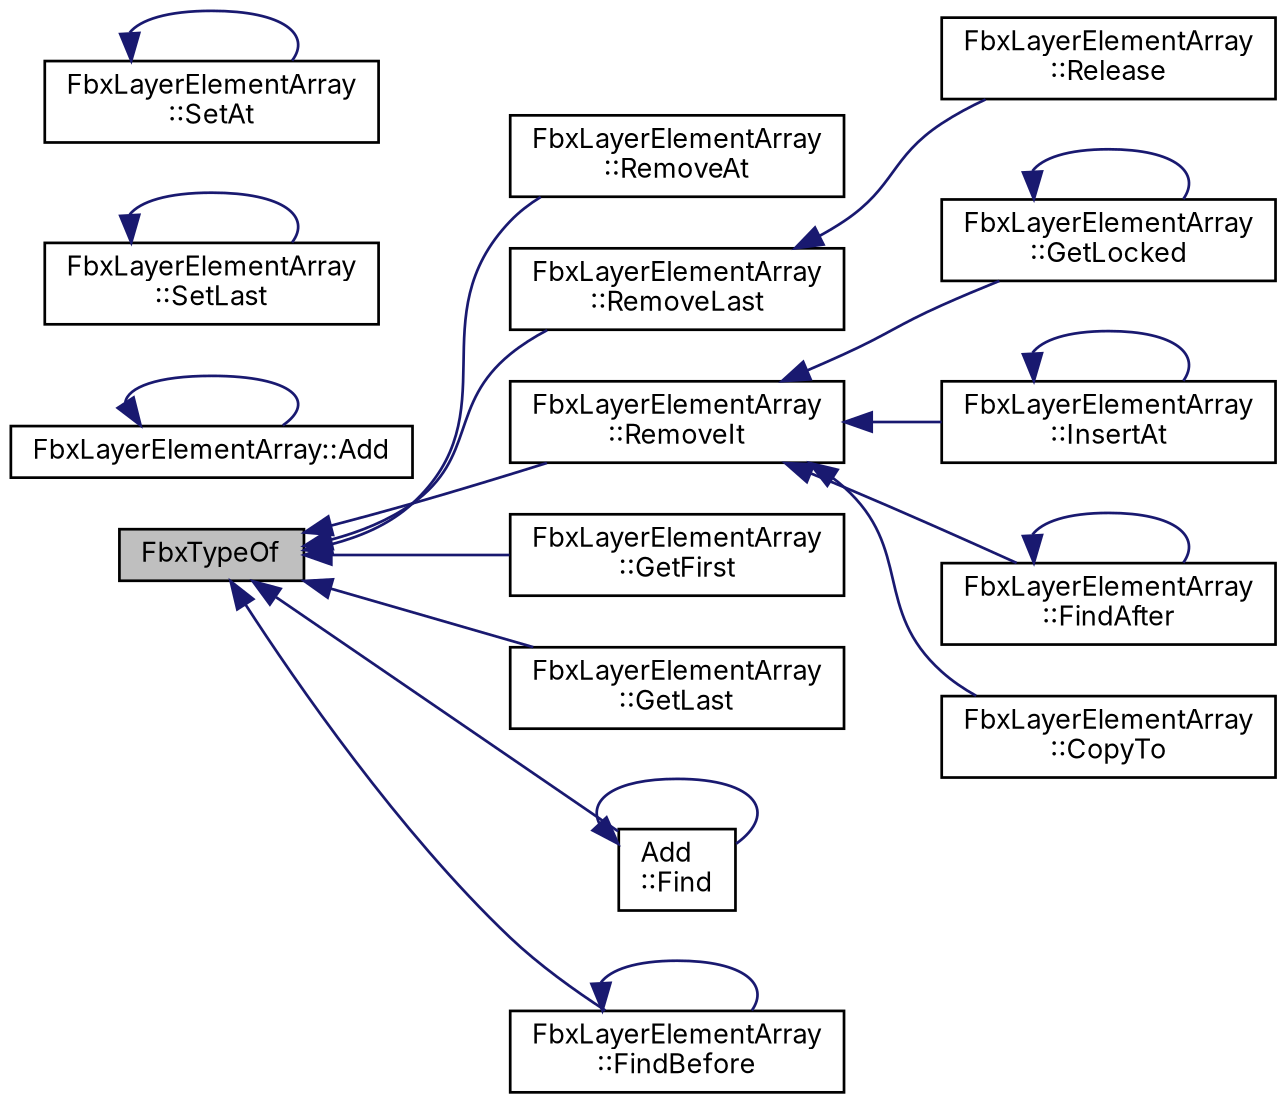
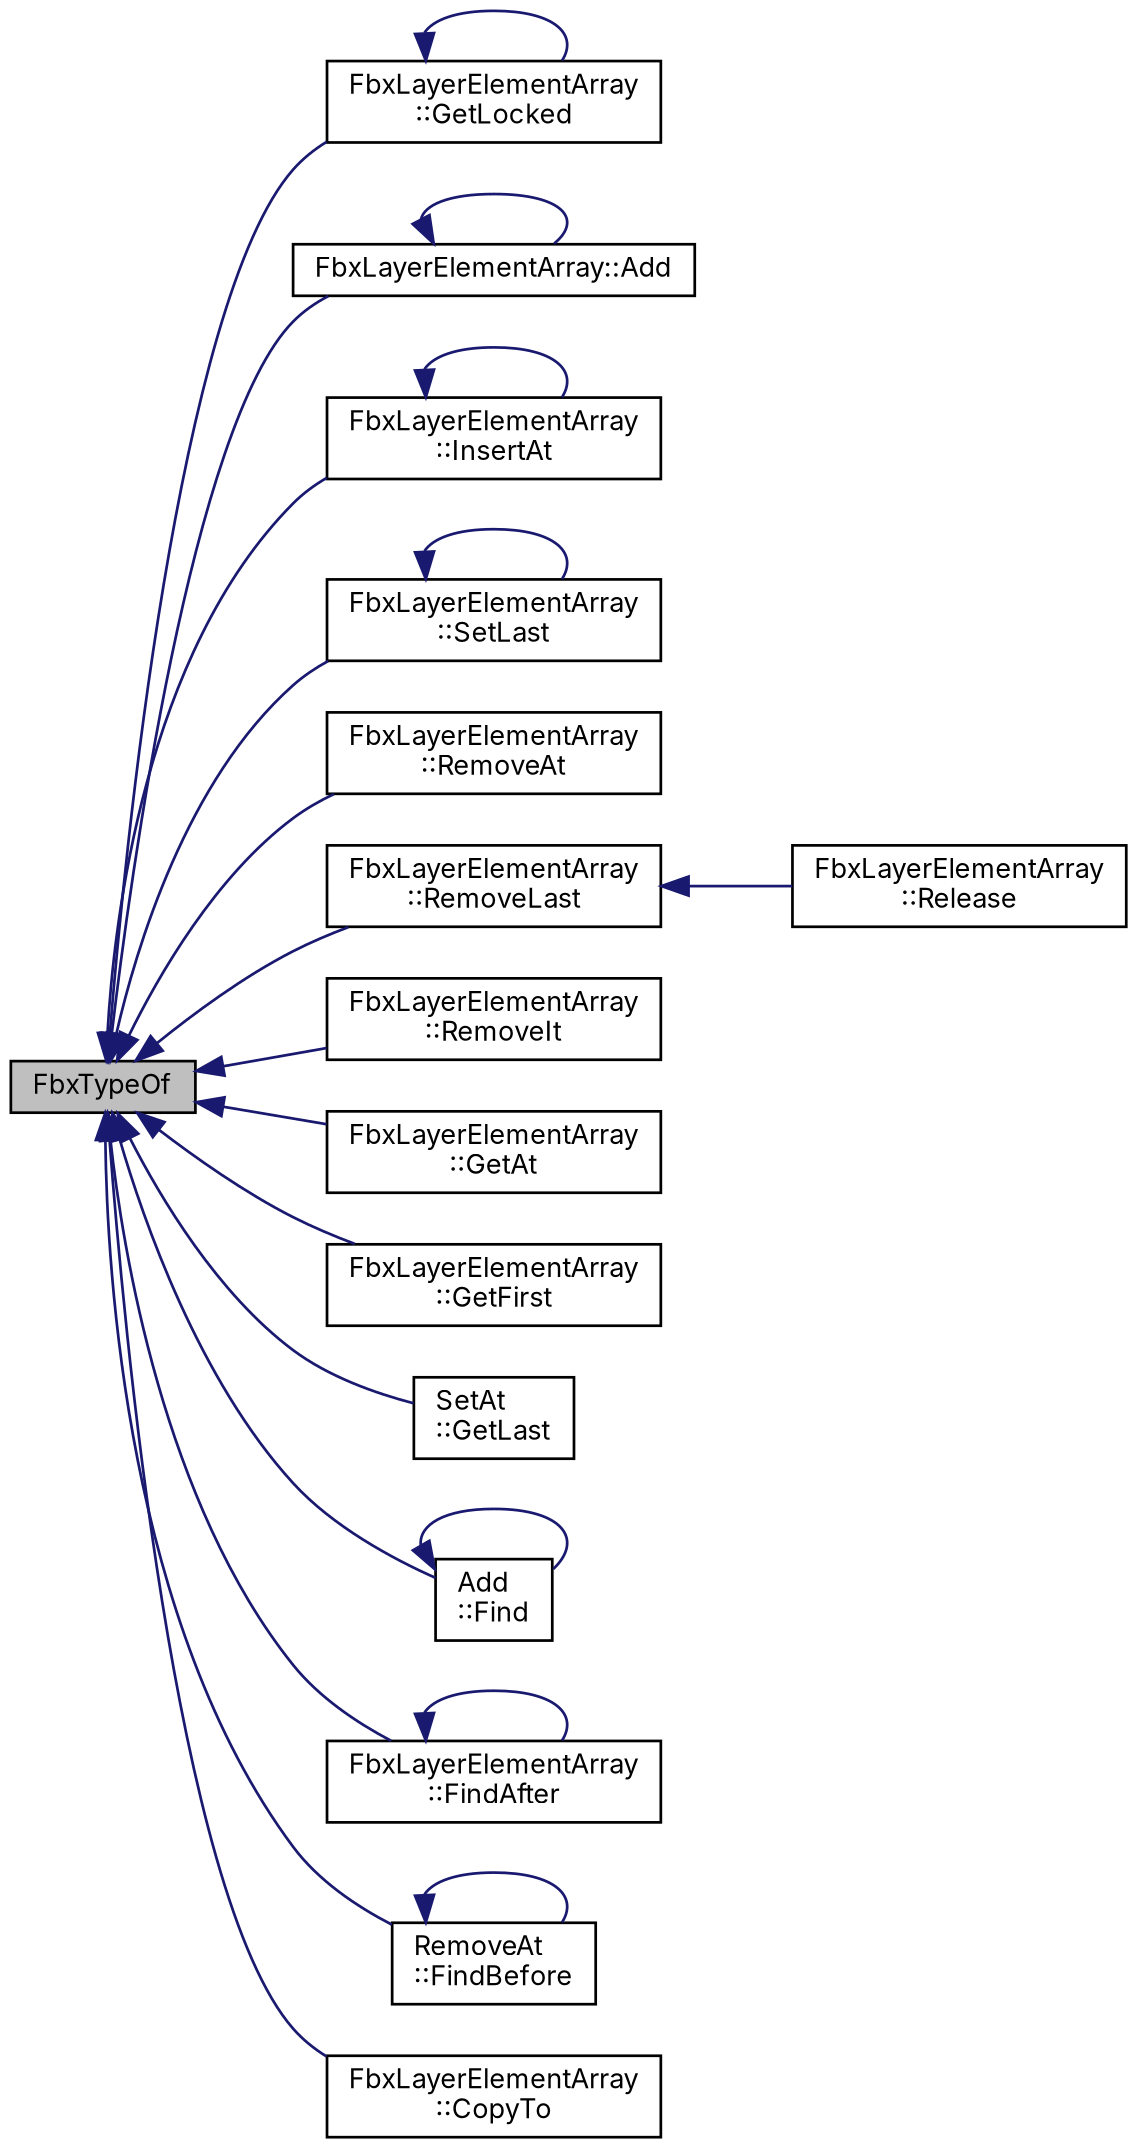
(212, 102) -> none
(903, 324) -> (166, 570)
(907, 422) -> (185, 674)
(914, 517) -> (189, 1474)
(896, 593) -> (169, 1640)
none -> (174, 646)
(677, 688) -> (494, 1418)
none -> (189, 827)
(677, 1052) -> (494, 1963)
none -> (494, 1152)
